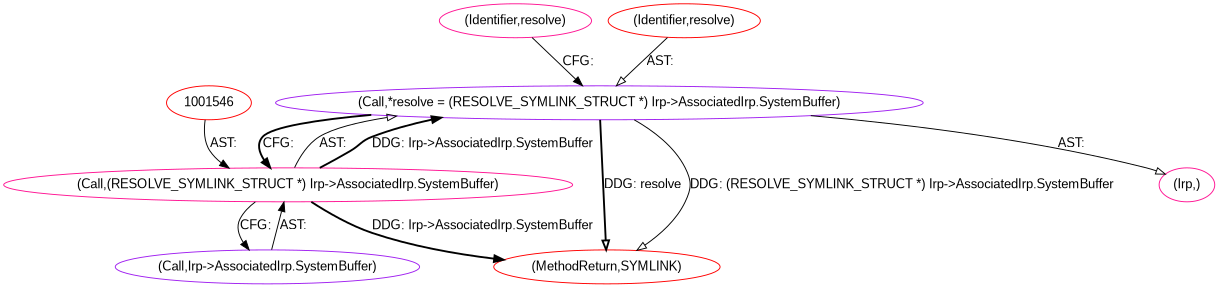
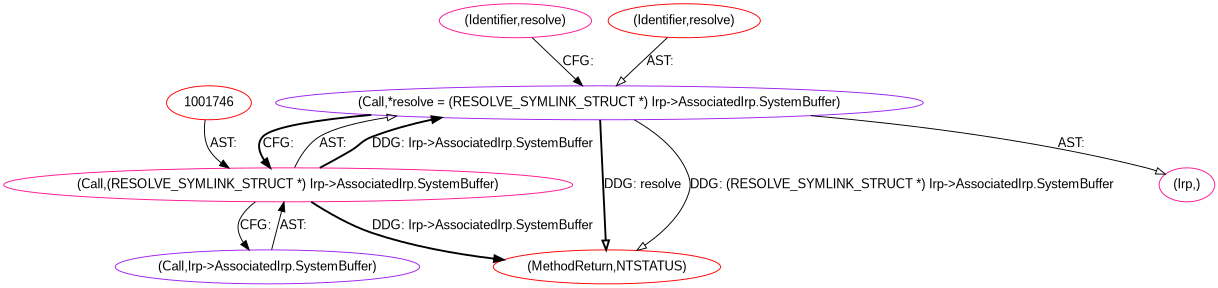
(209, 103) -> (209, 103)
(607, 267) -> (607, 267)
